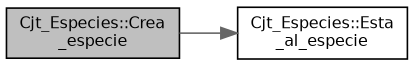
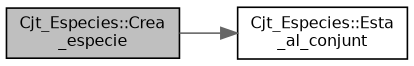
(323, 33) -> (323, 33)
